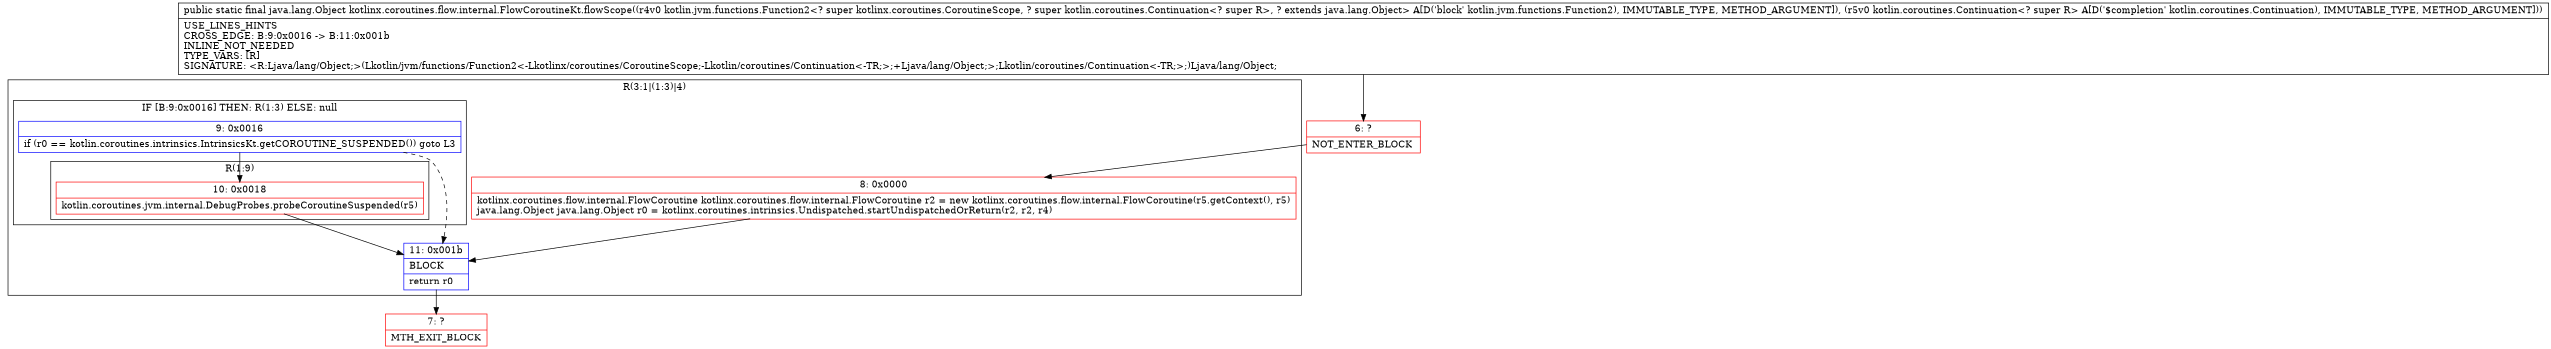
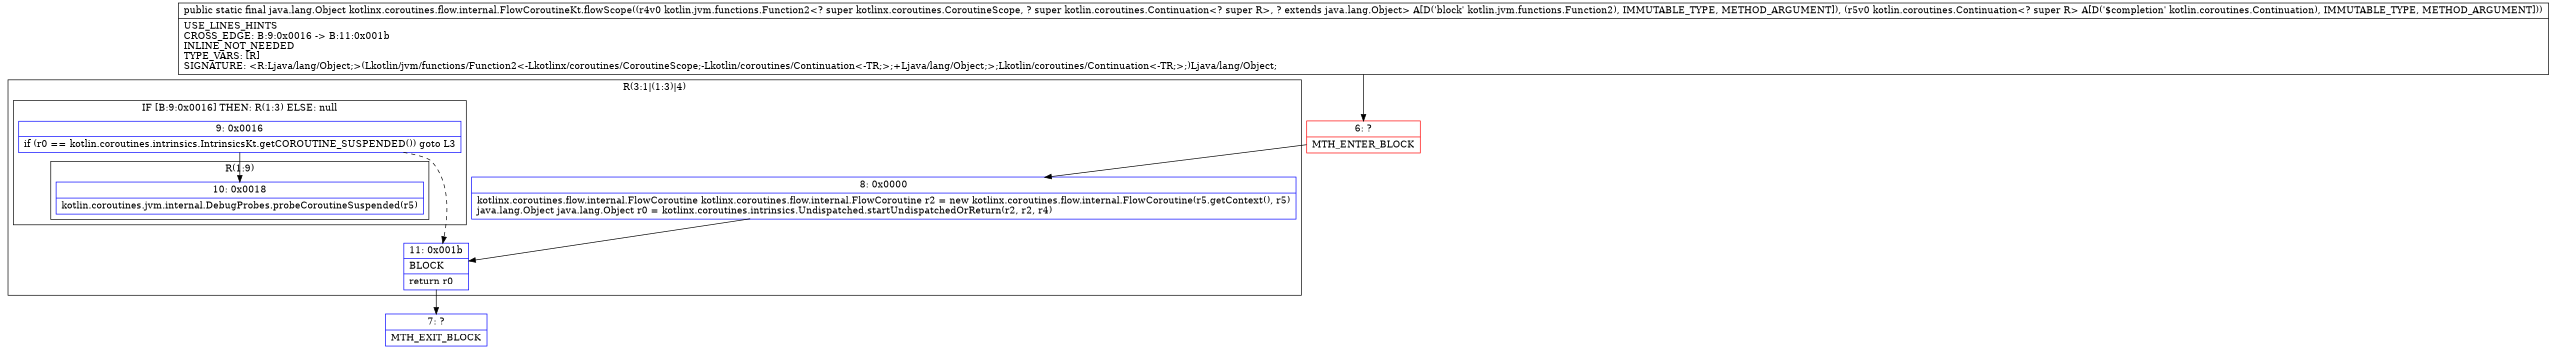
(1362, 145) -> (1364, 145)
(240, 198) -> (240, 198)
(884, 198) -> (884, 198)
(341, 233) -> none
(436, 330) -> (436, 330)
